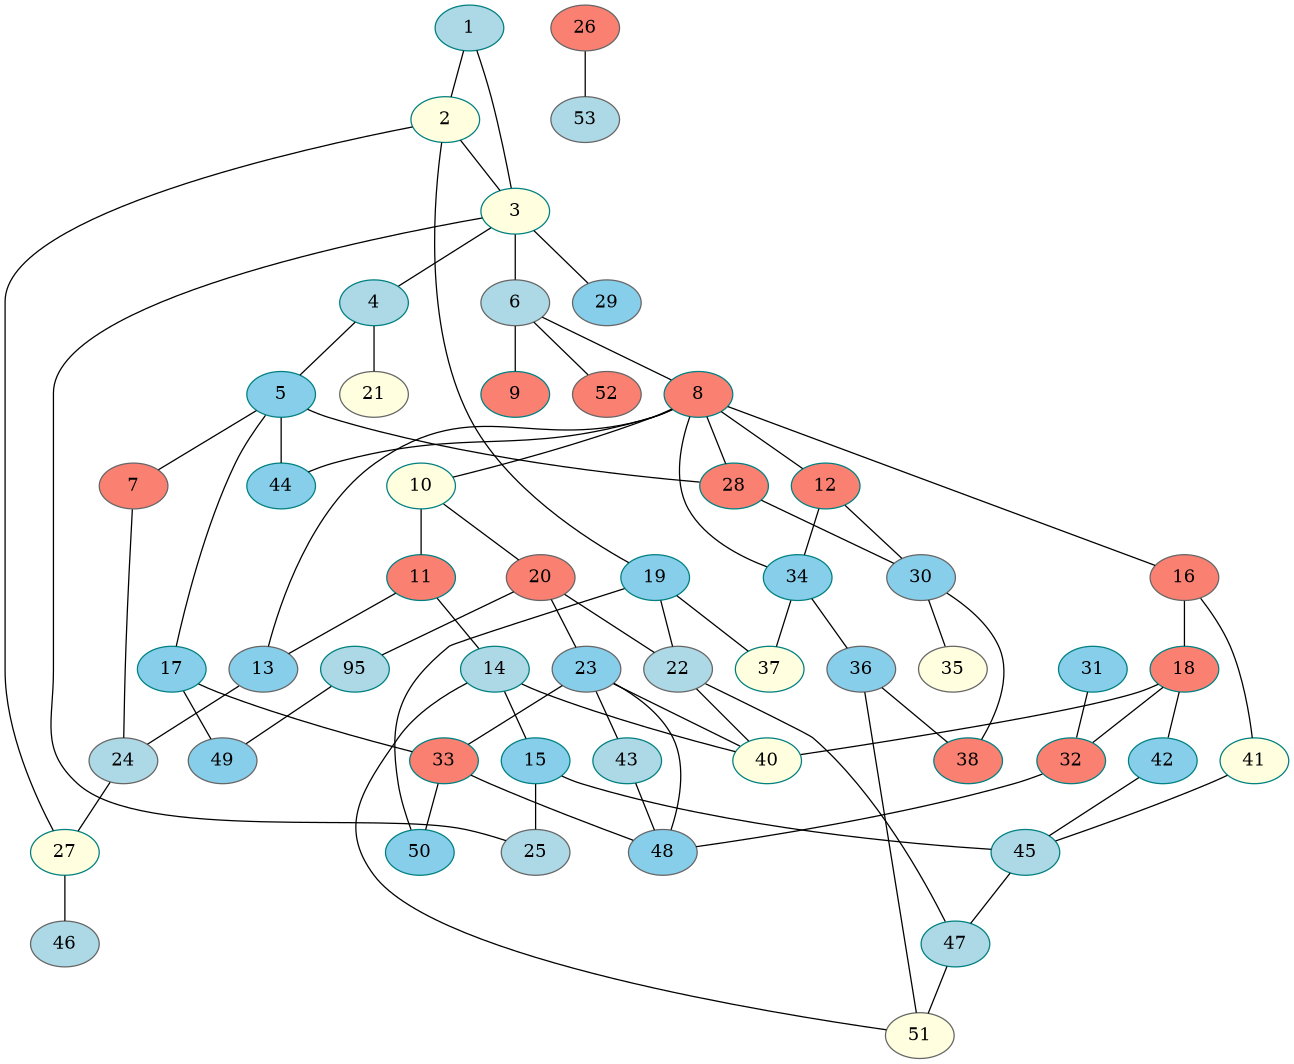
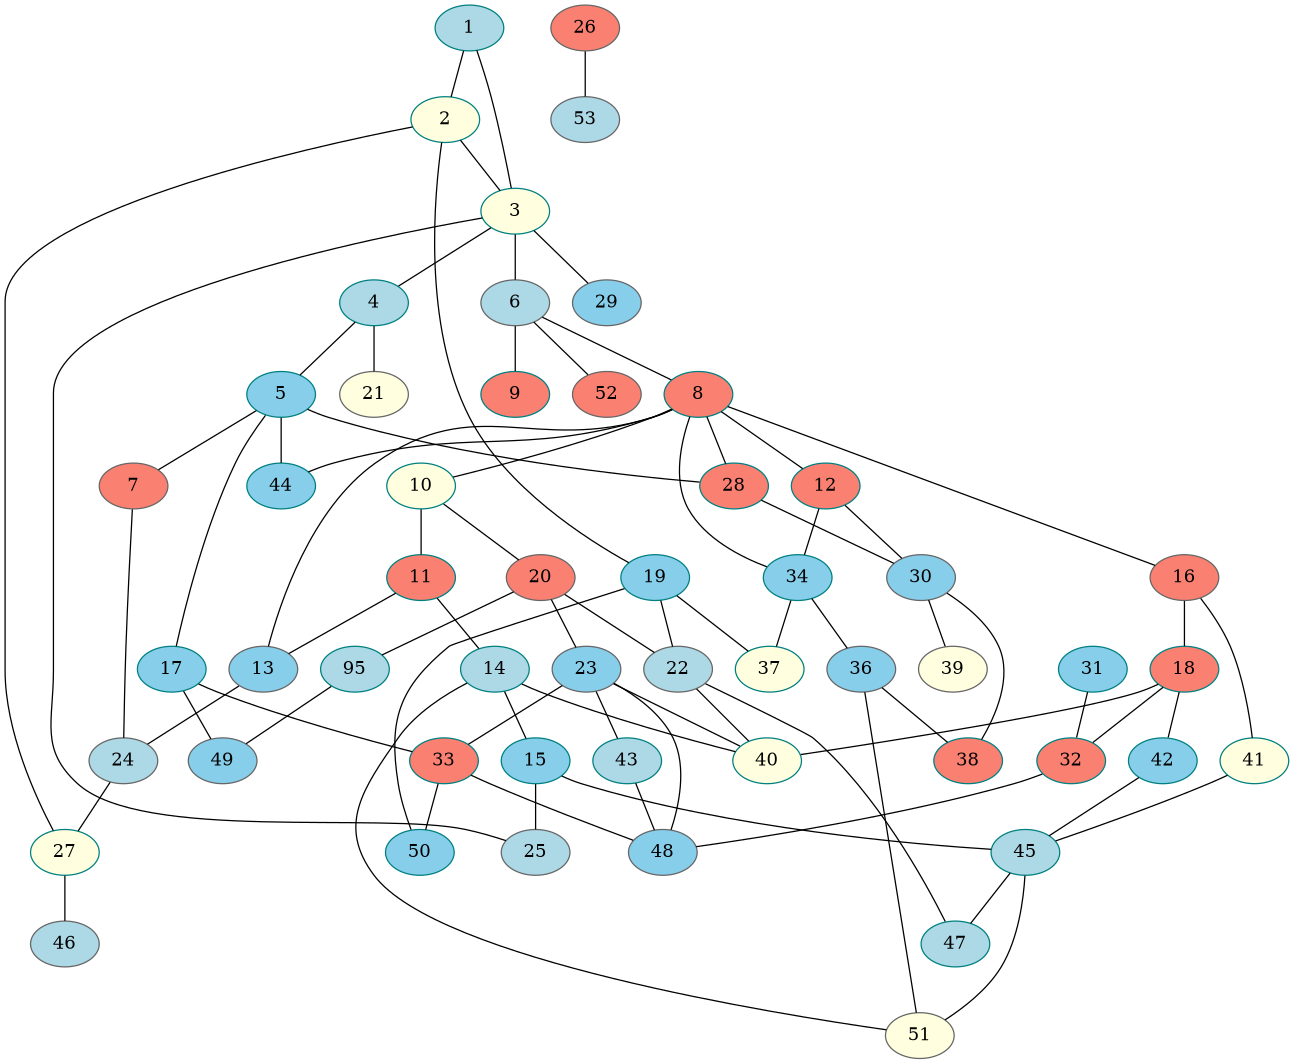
(953, 669) -> (953, 669)
(938, 990) -> (1005, 959)
